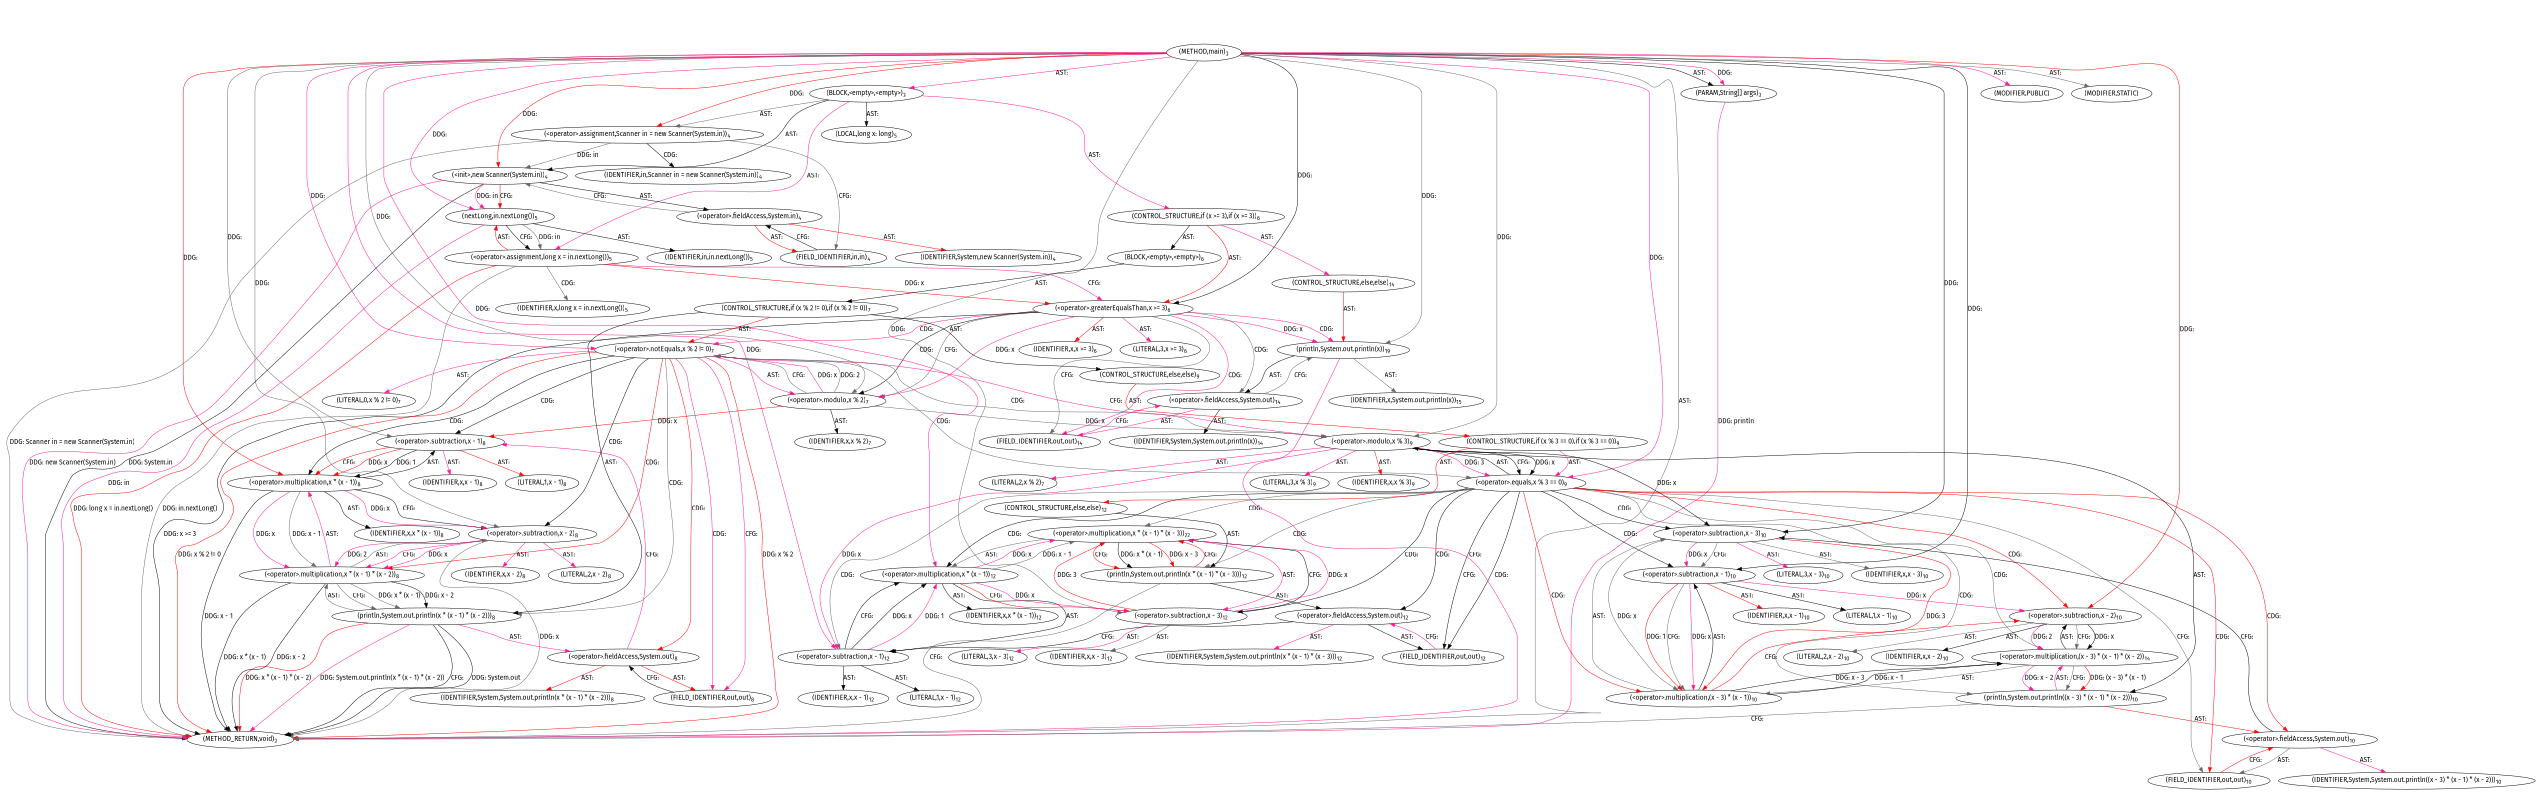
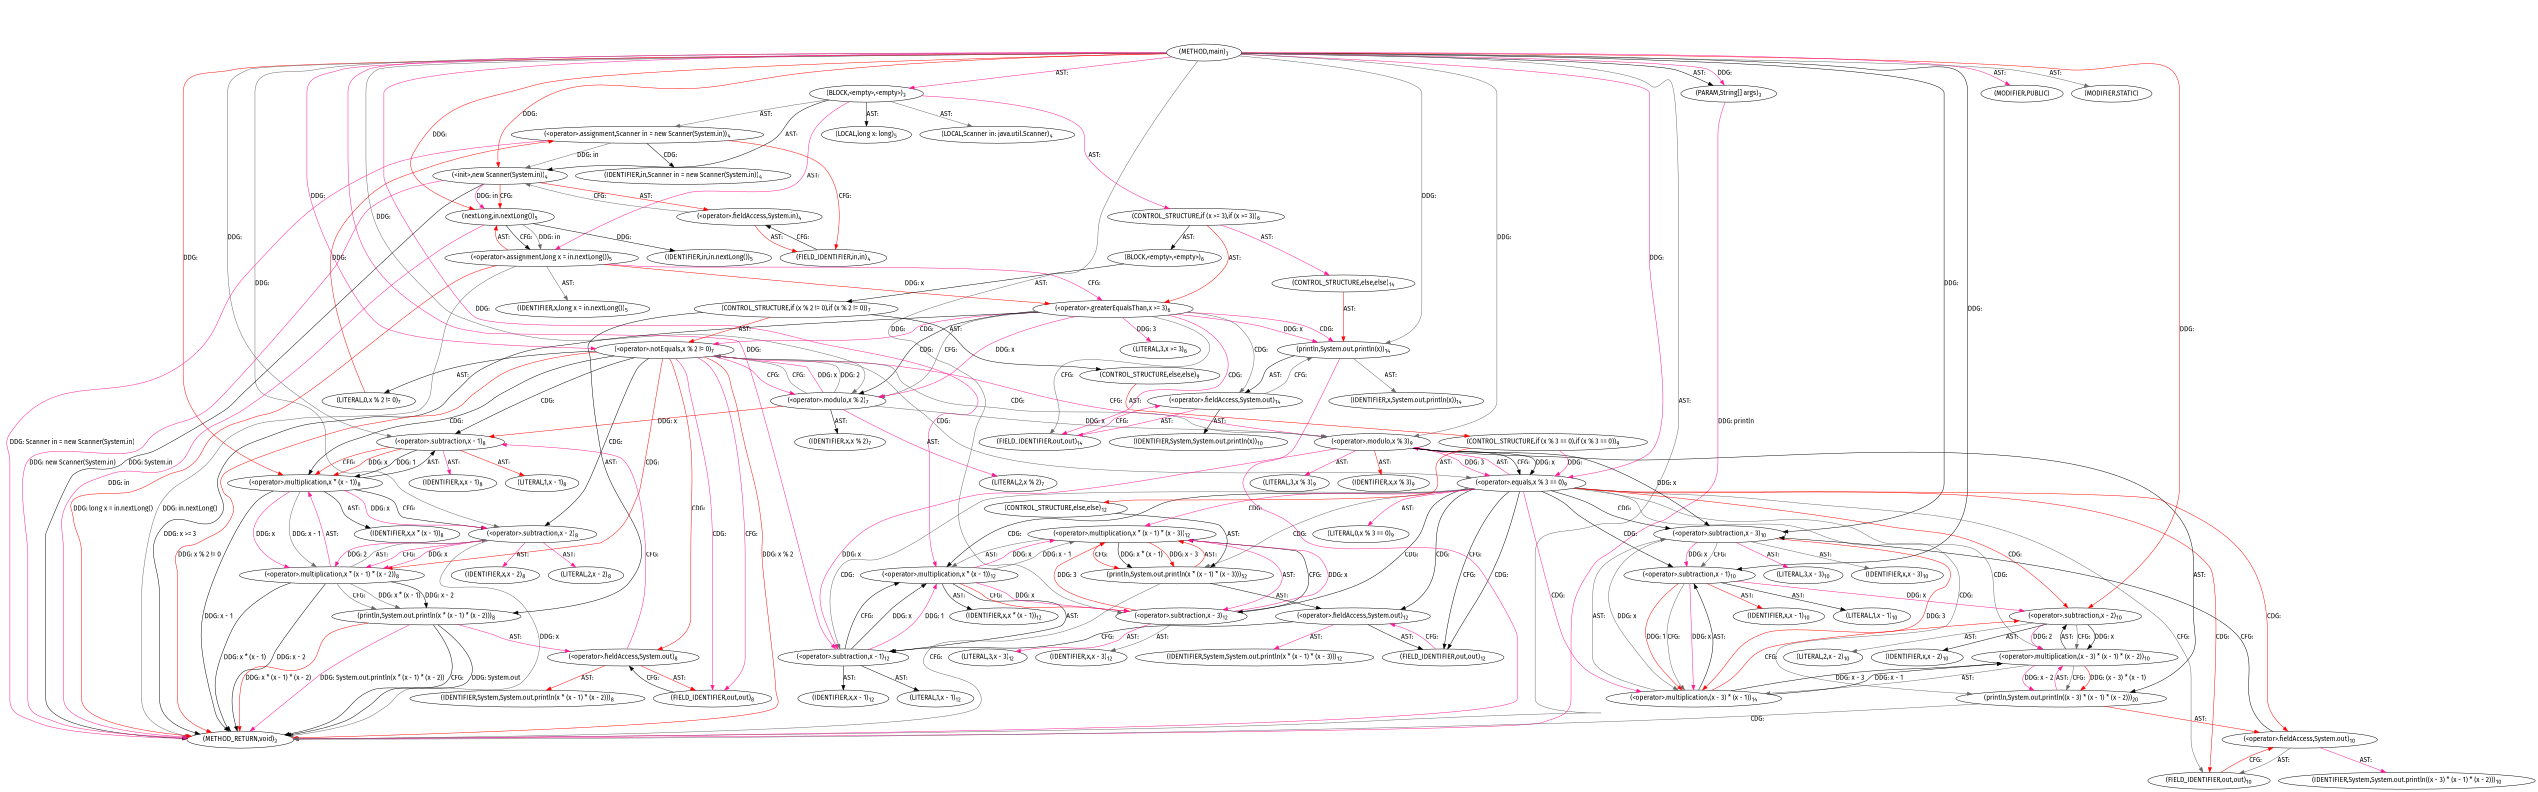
(911, 67) -> (360, 205)
(734, 68) -> (734, 68)
none -> (997, 135)
(816, 161) -> (816, 161)
(1298, 192) -> none
(622, 196) -> (622, 196)
(625, 237) -> (625, 237)
(988, 258) -> none
(569, 283) -> (569, 283)
(1147, 330) -> (1147, 330)
(1388, 349) -> (1388, 349)
(1065, 350) -> none
(490, 361) -> (490, 361)
(774, 376) -> (774, 376)
(92, 390) -> (92, 390)
(1459, 400) -> (1459, 400)
(1260, 441) -> (1260, 441)
(1471, 456) -> (1471, 456)
(1191, 462) -> (916, 446)
(1576, 463) -> (1576, 463)
(1229, 504) -> (1229, 504)
(1188, 534) -> (1188, 534)
none -> (1361, 534)
(673, 545) -> none
(1212, 555) -> (1212, 555)
(1245, 575) -> (1245, 575)
(336, 605) -> none
(1555, 611) -> (1555, 611)
(2147, 657) -> (2147, 657)
(1755, 698) -> (1755, 698)
(2135, 698) -> (2135, 698)
(1758, 719) -> (1758, 719)
